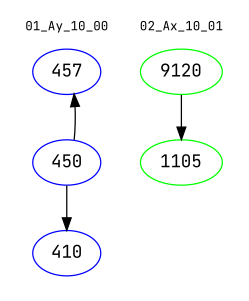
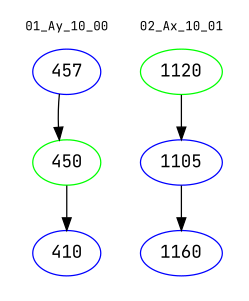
(181, 72) -> (181, 72)
(75, 123) -> (58, 111)
(67, 163) -> (67, 163)
(181, 163) -> (181, 163)
none -> (181, 253)
